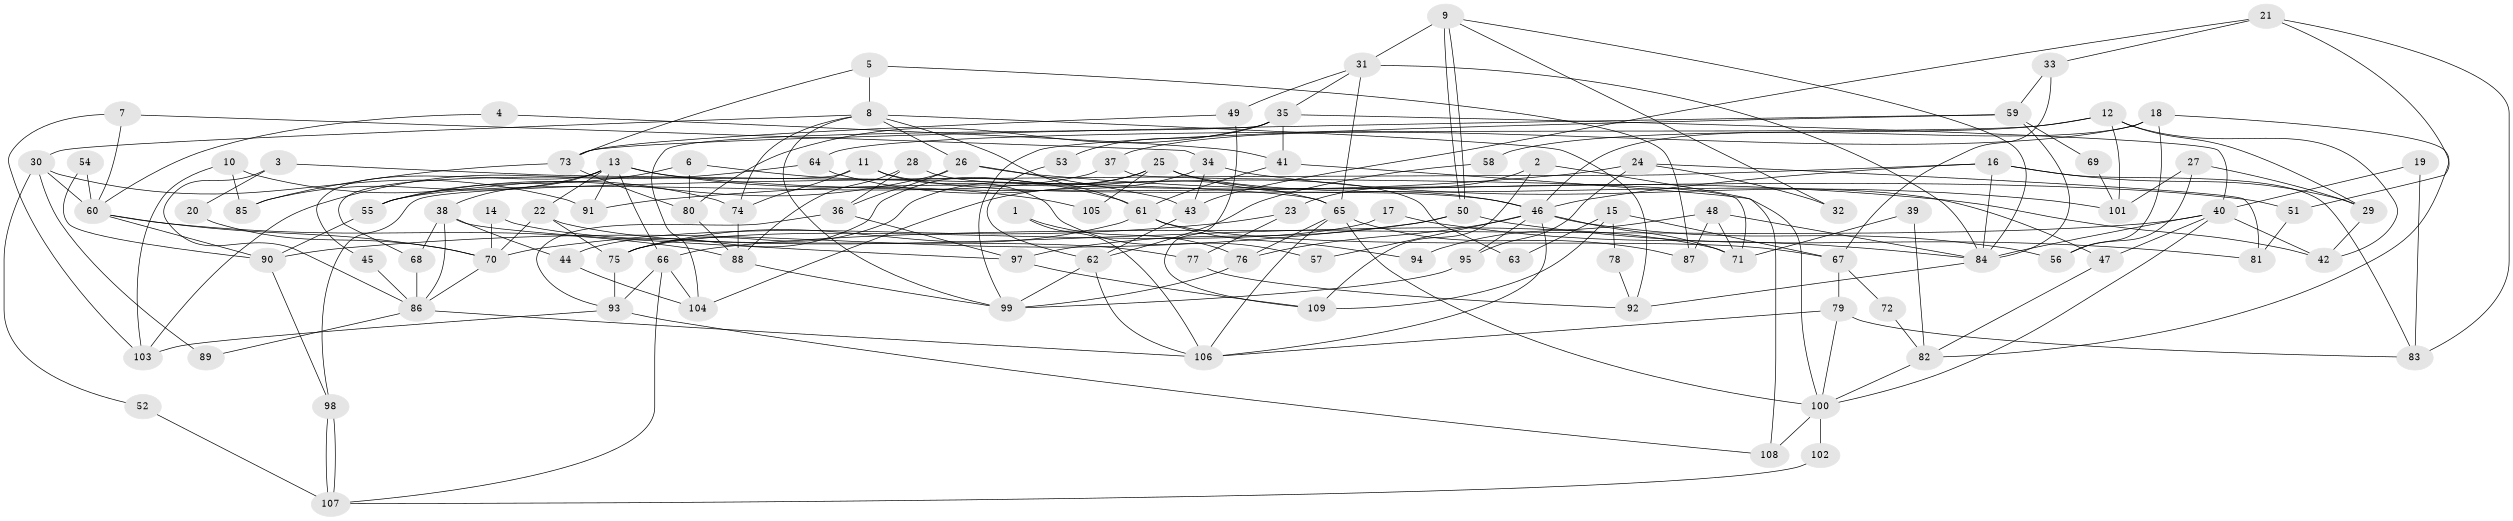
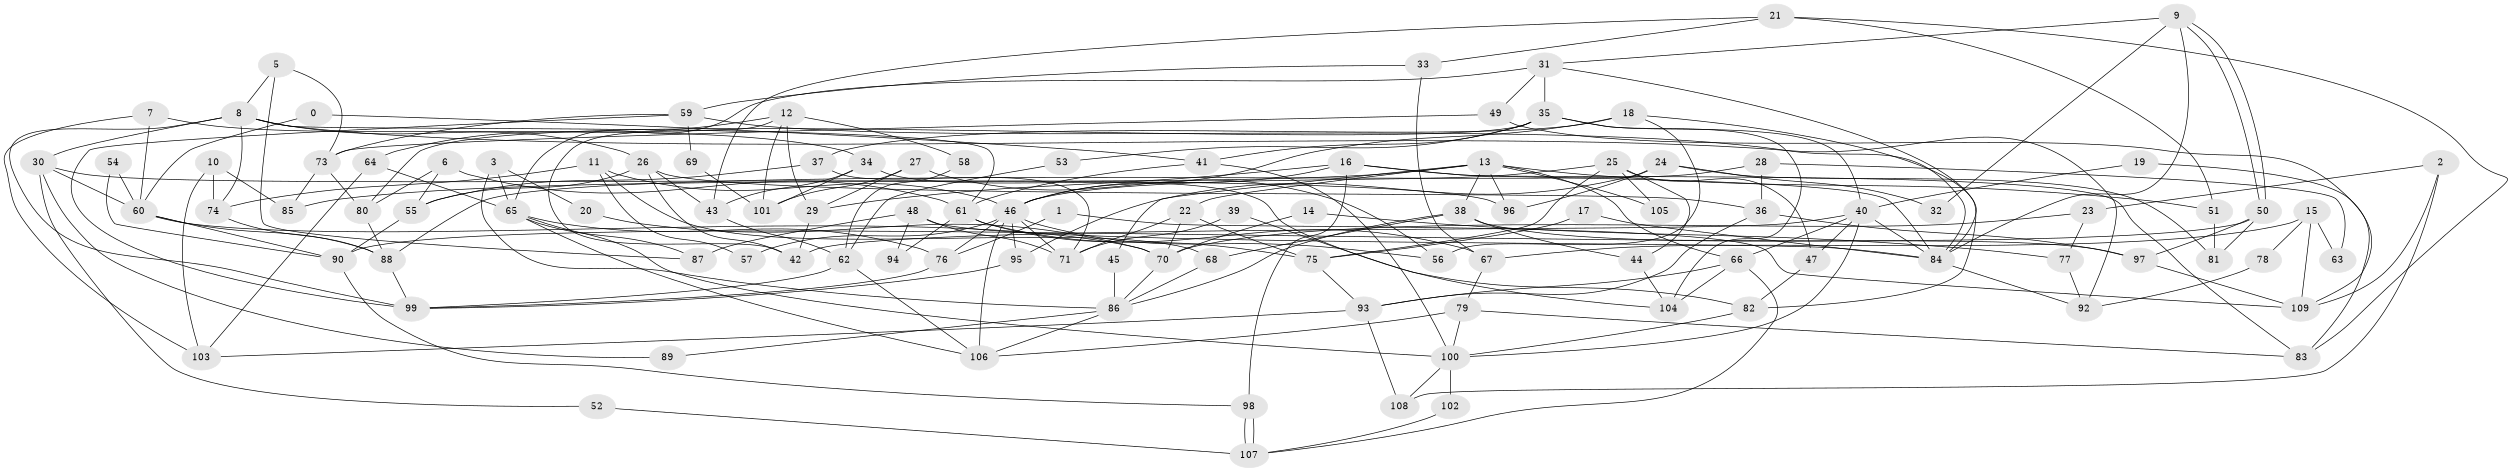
(500, 114) -> (314, 114)
(589, 211) -> (1510, 211)
(1131, 259) -> (1772, 257)
(1888, 309) -> none
